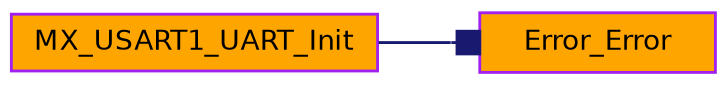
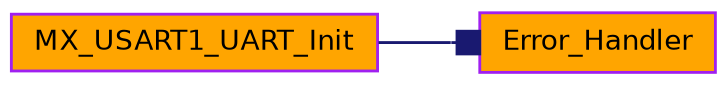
(598, 43) -> (598, 43)
